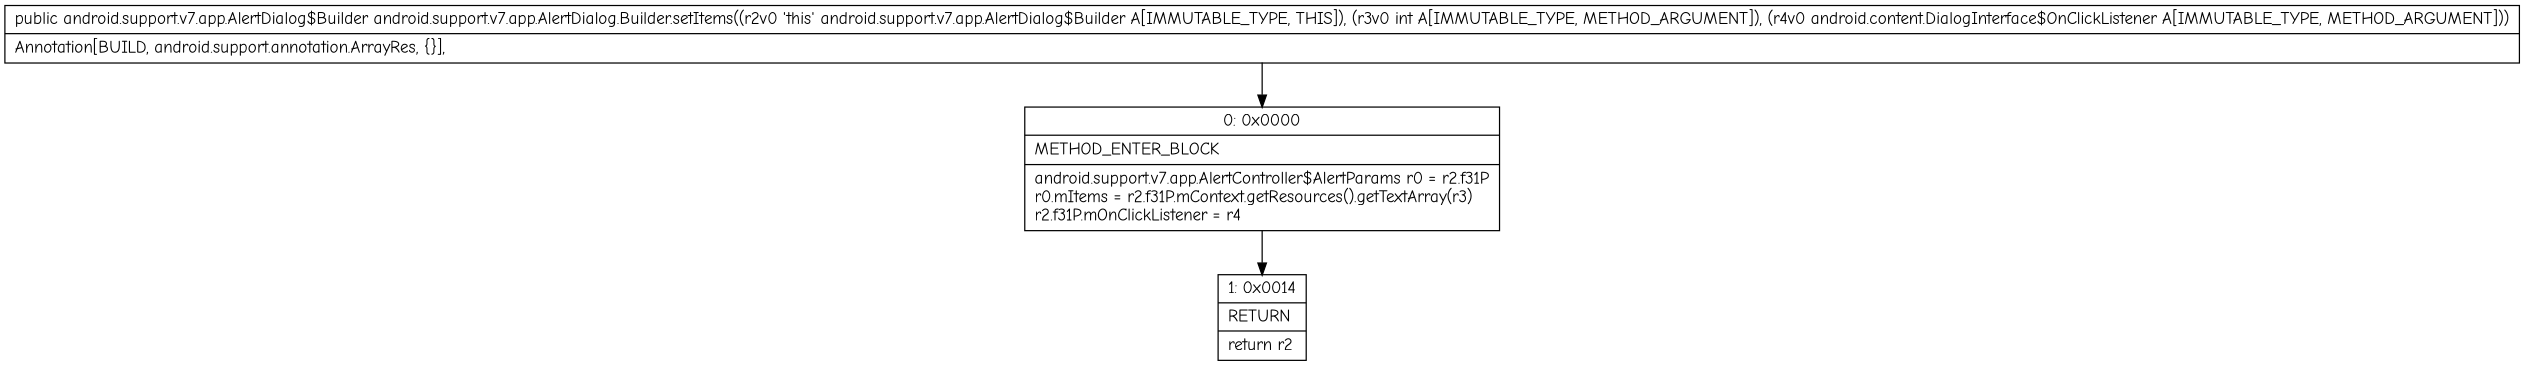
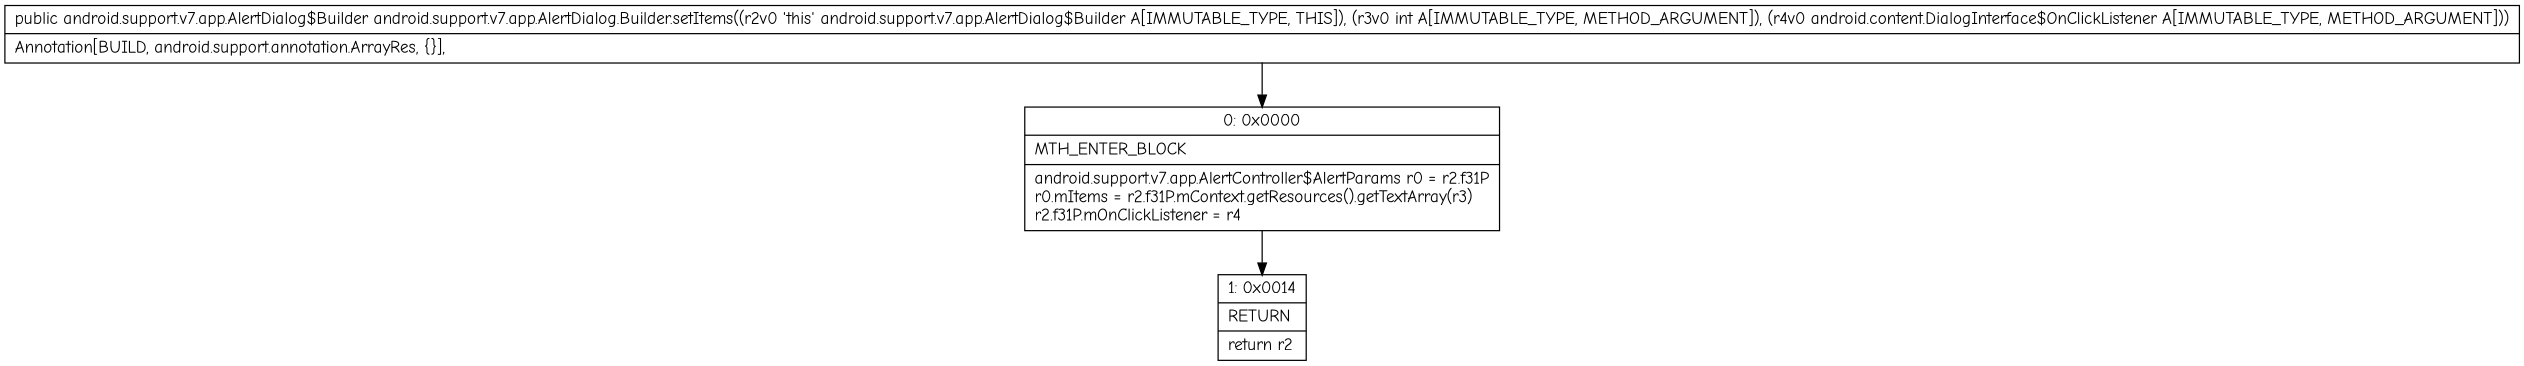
(1127, 149) -> (1110, 149)
